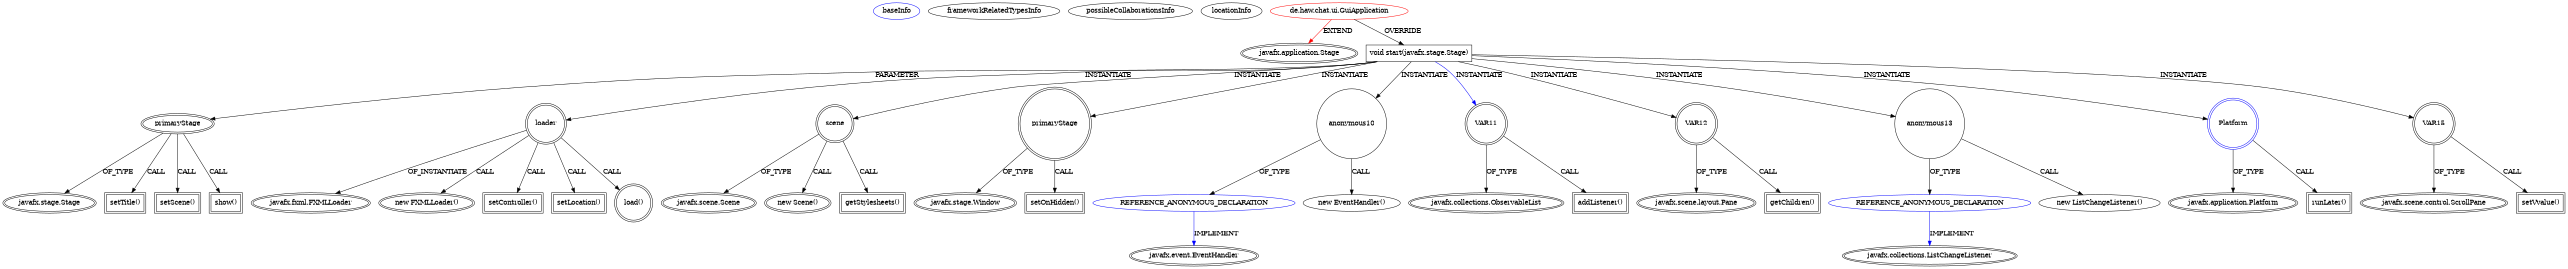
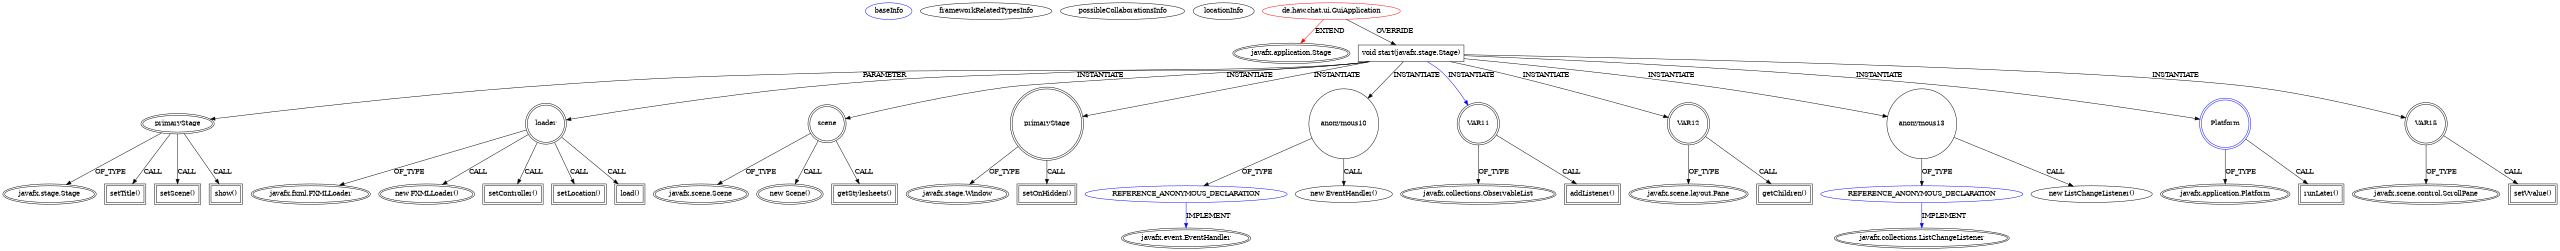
(437, 172) -> (409, 172)
(634, 203) -> (630, 194)
